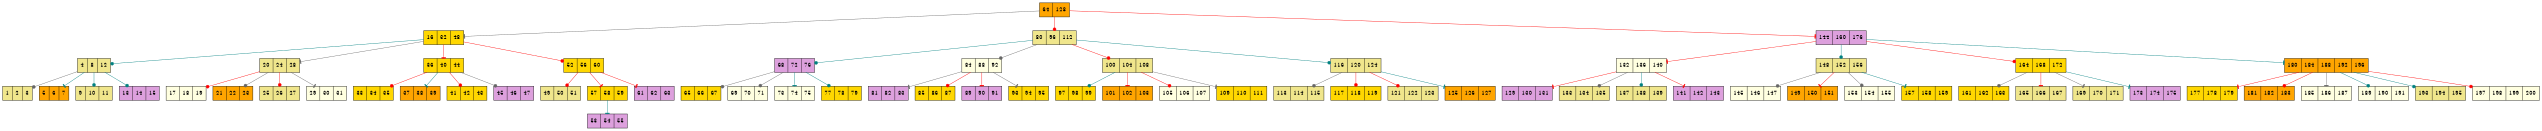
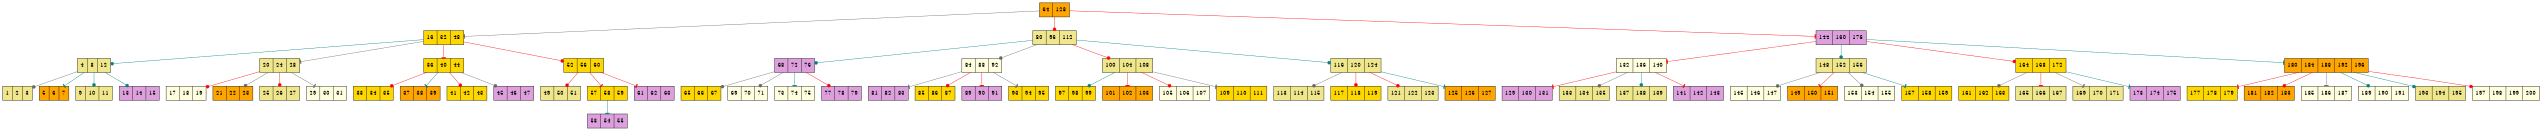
(817, 79) -> (817, 79)
(841, 93) -> (841, 93)
